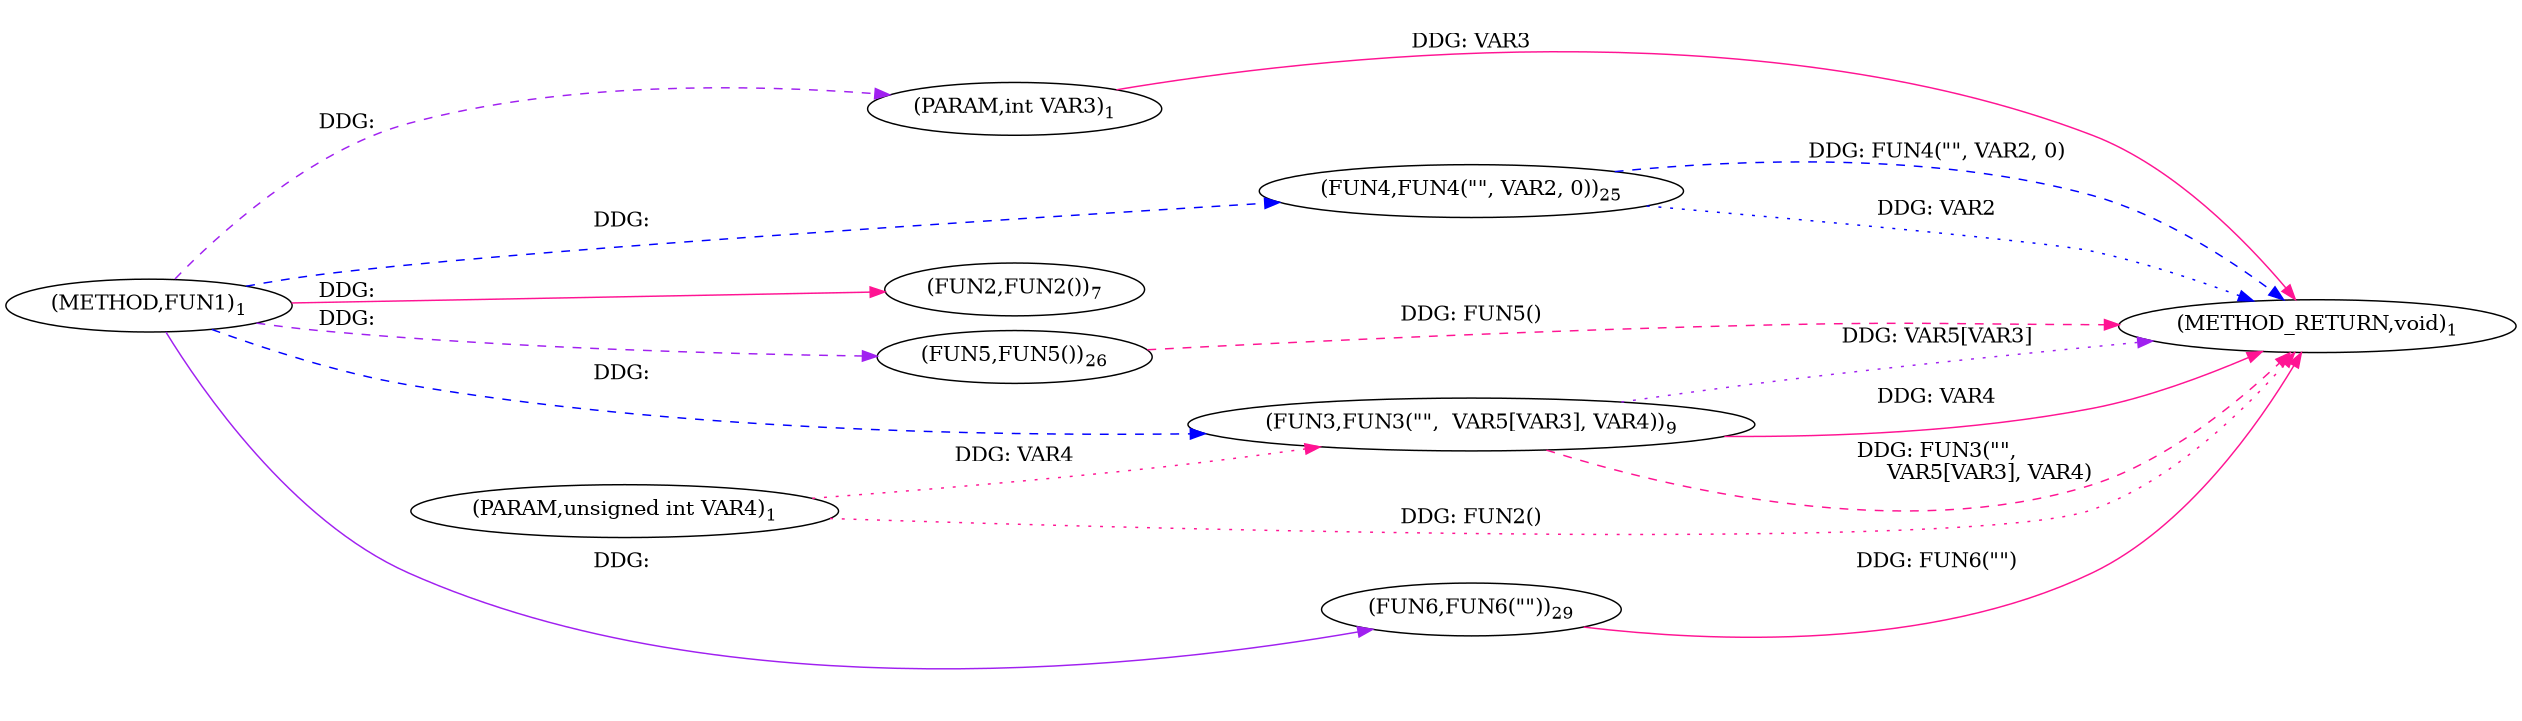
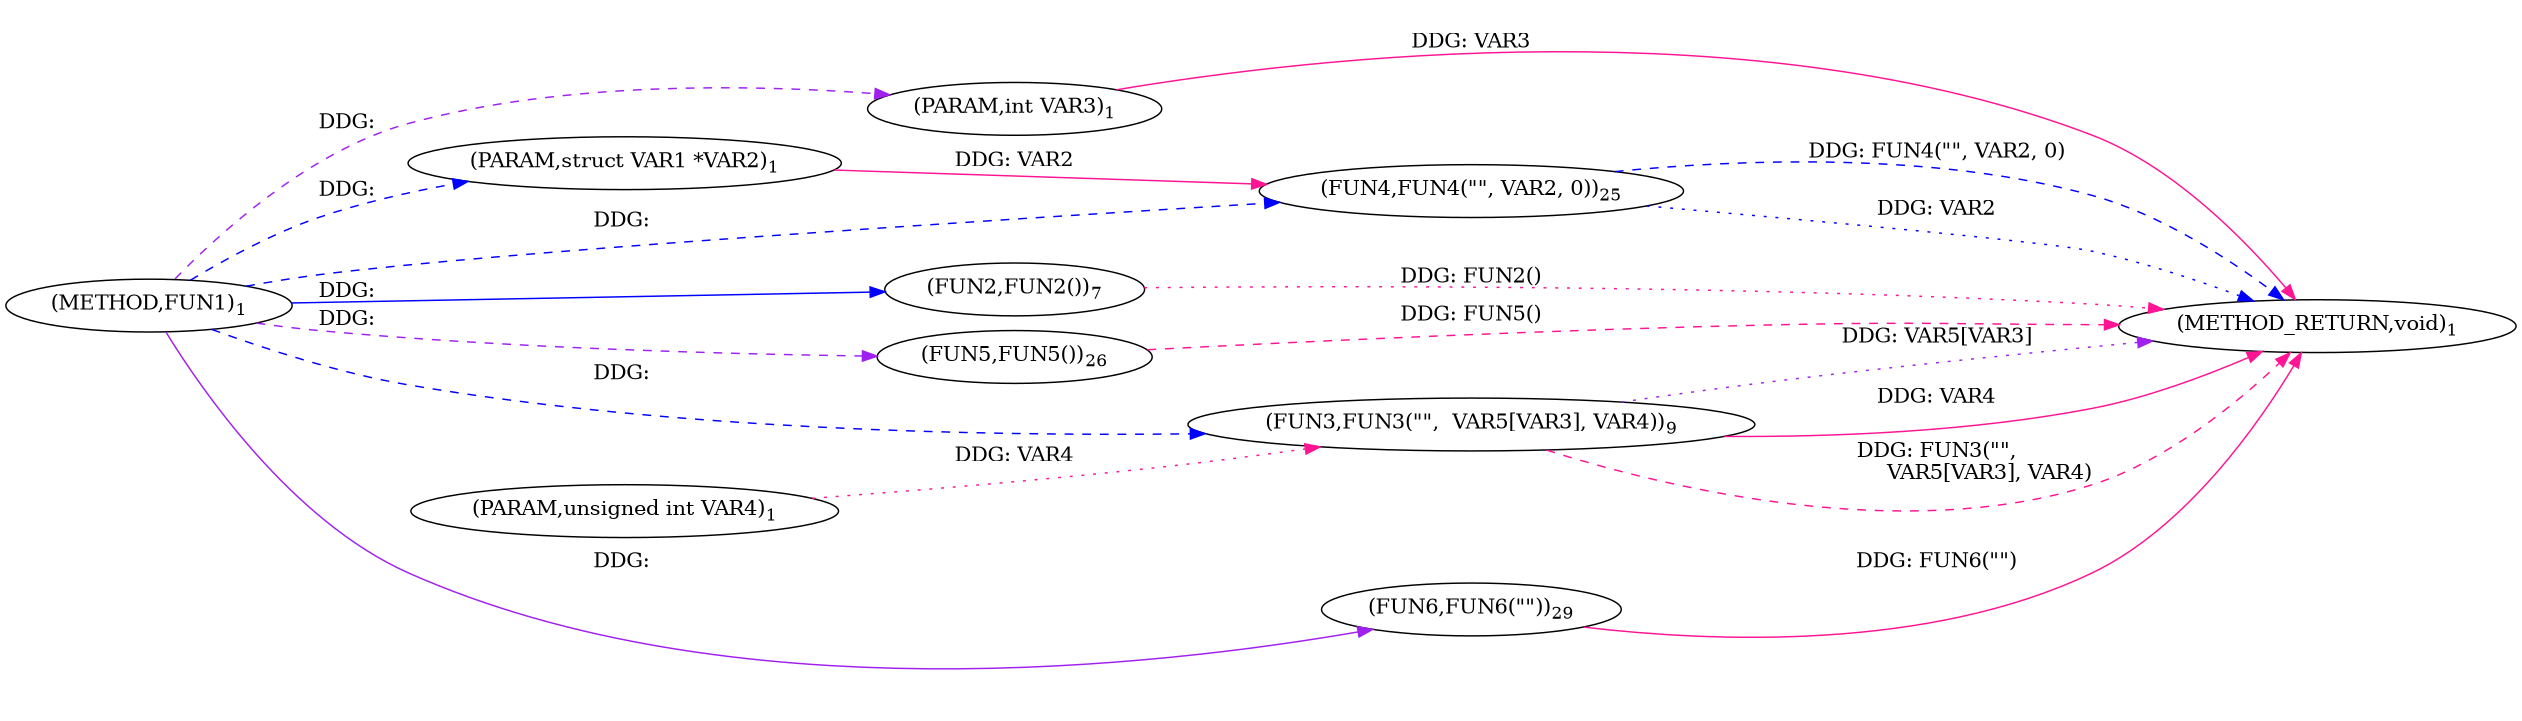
none -> (625, 163)
(581, 298) -> (581, 298)
(1584, 534) -> (1646, 289)
